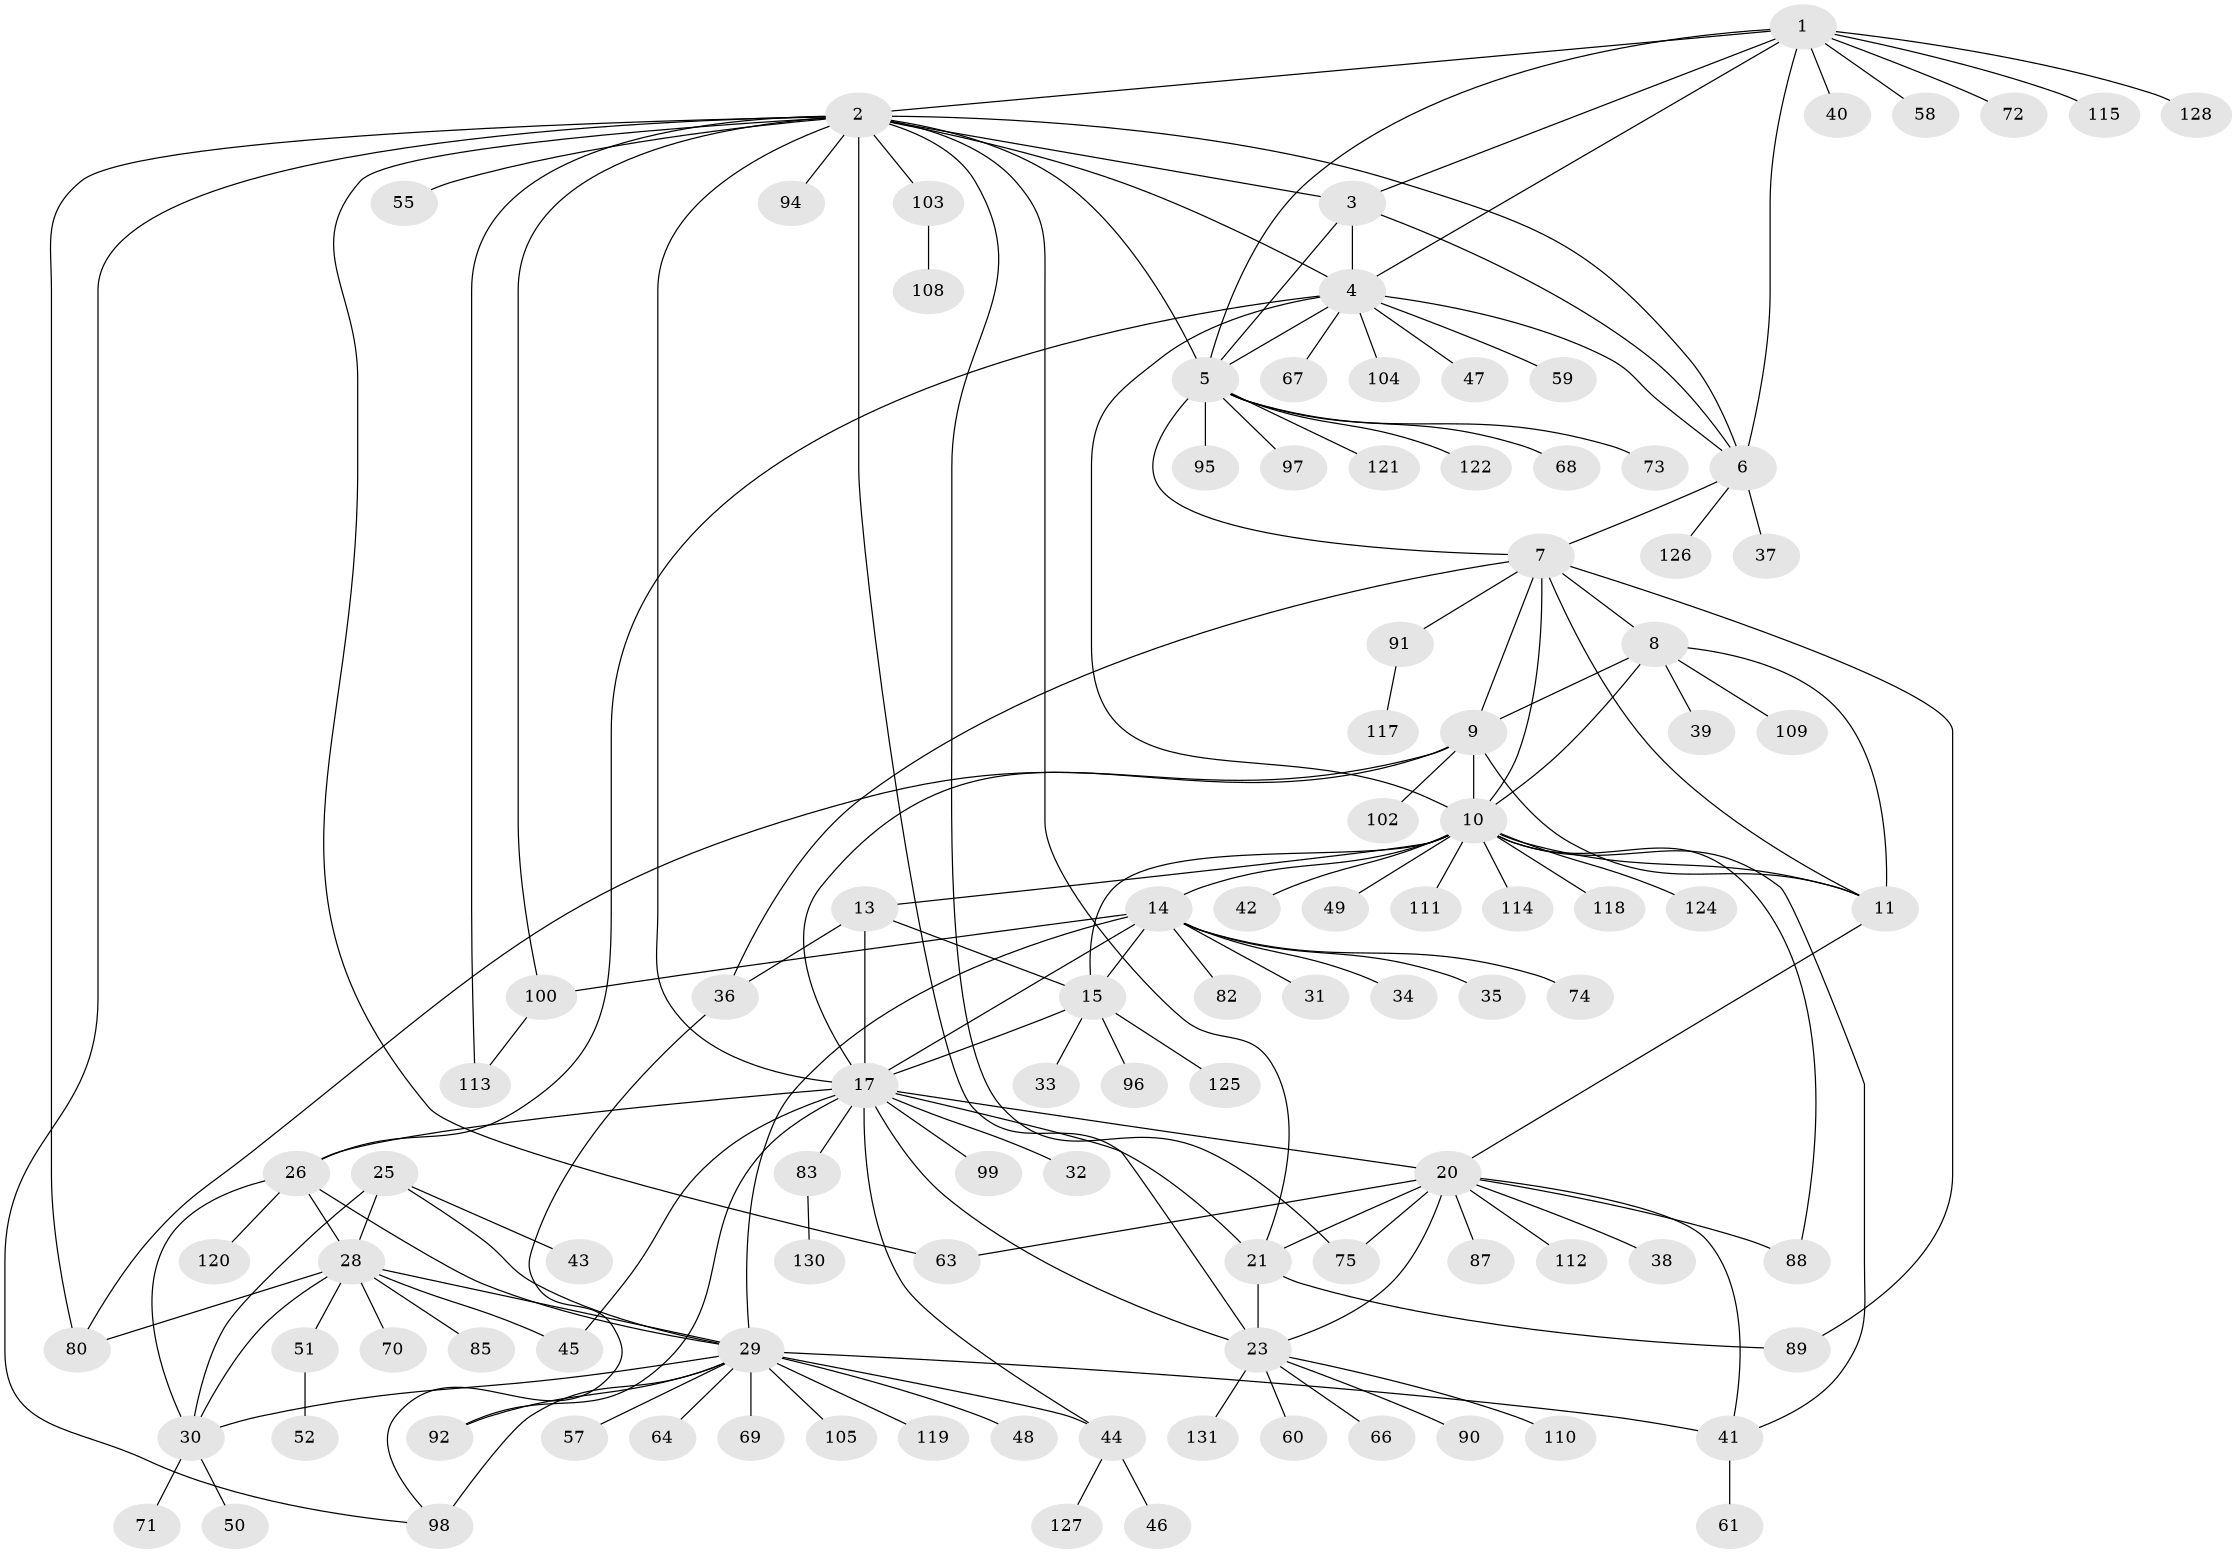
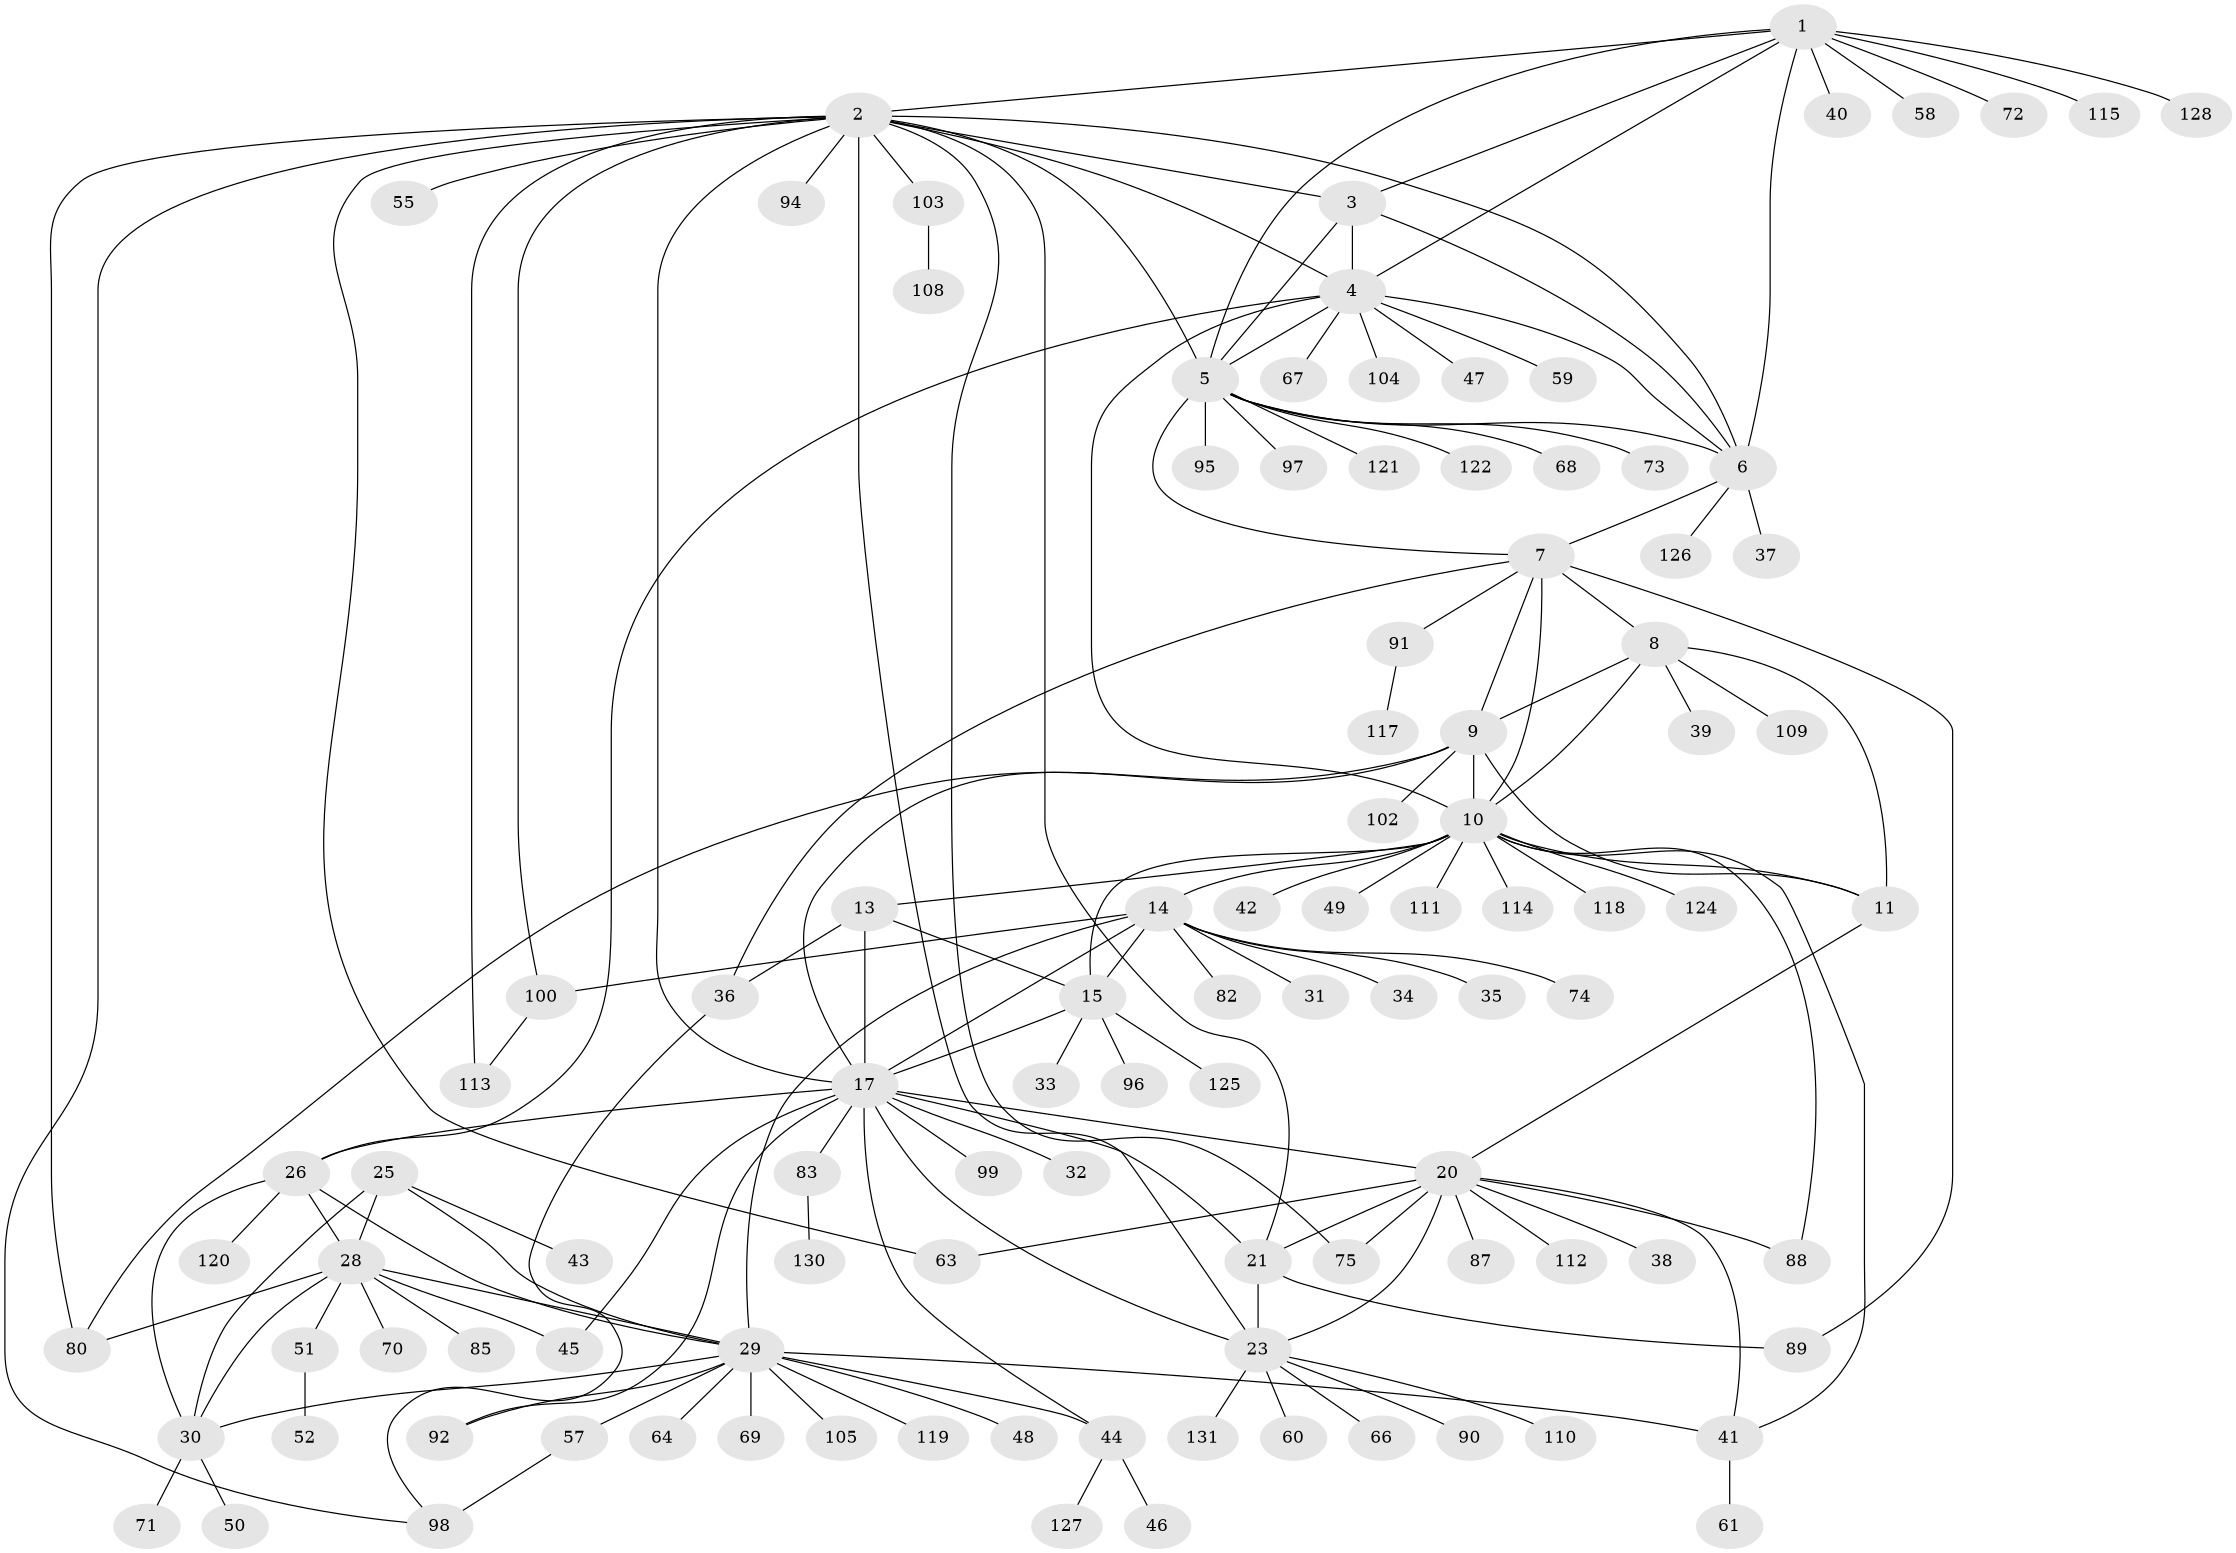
none -> (1548, 423)
(1671, 768) -> none
(532, 1415) -> (507, 1482)
